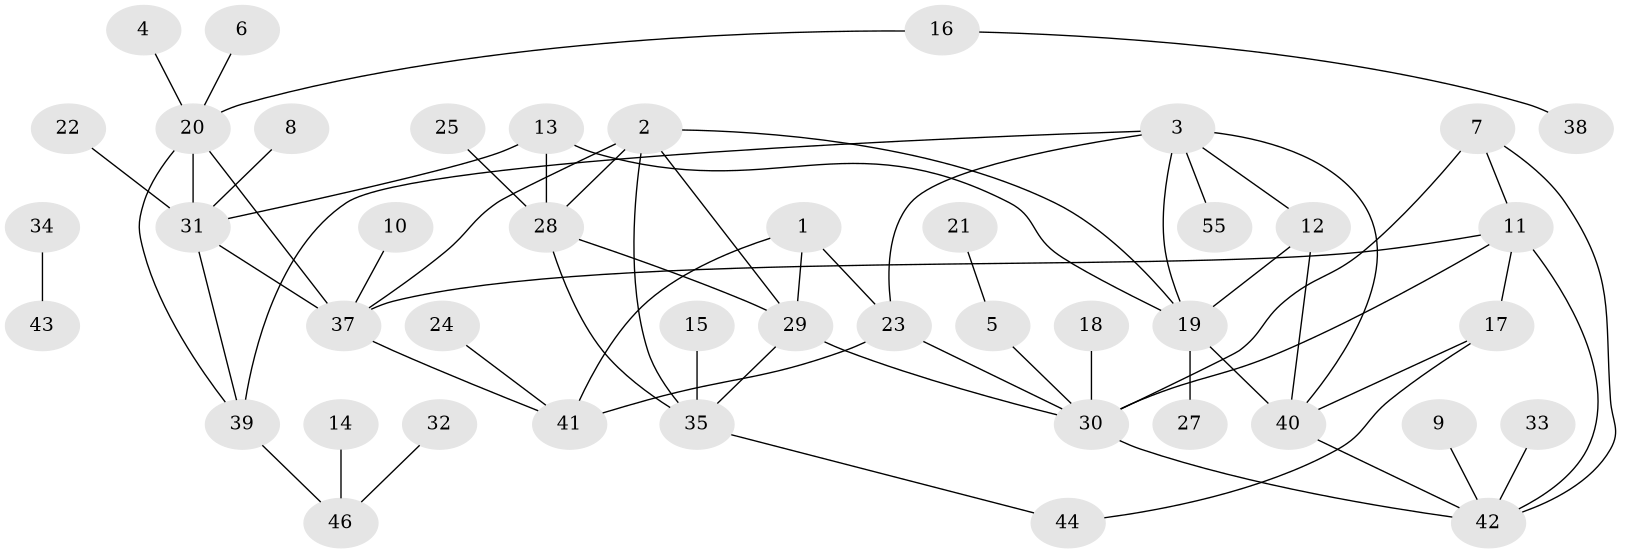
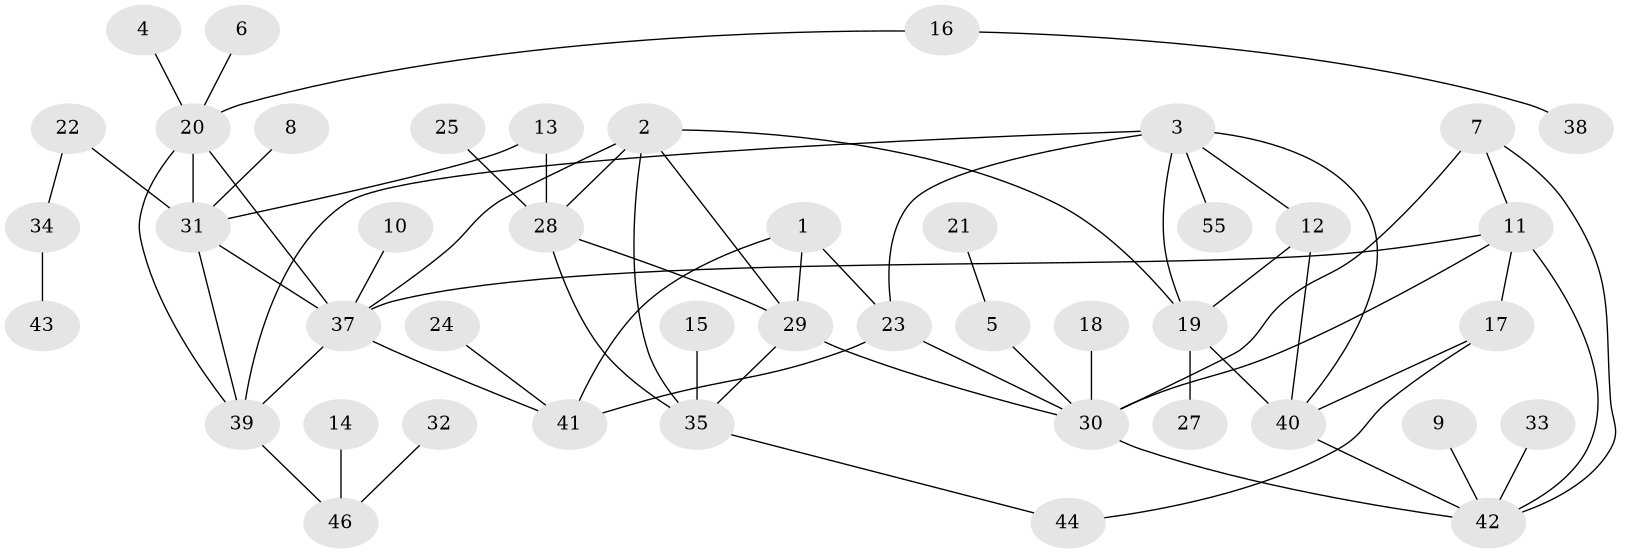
(888, 166) -> none
none -> (55, 178)
none -> (293, 375)
